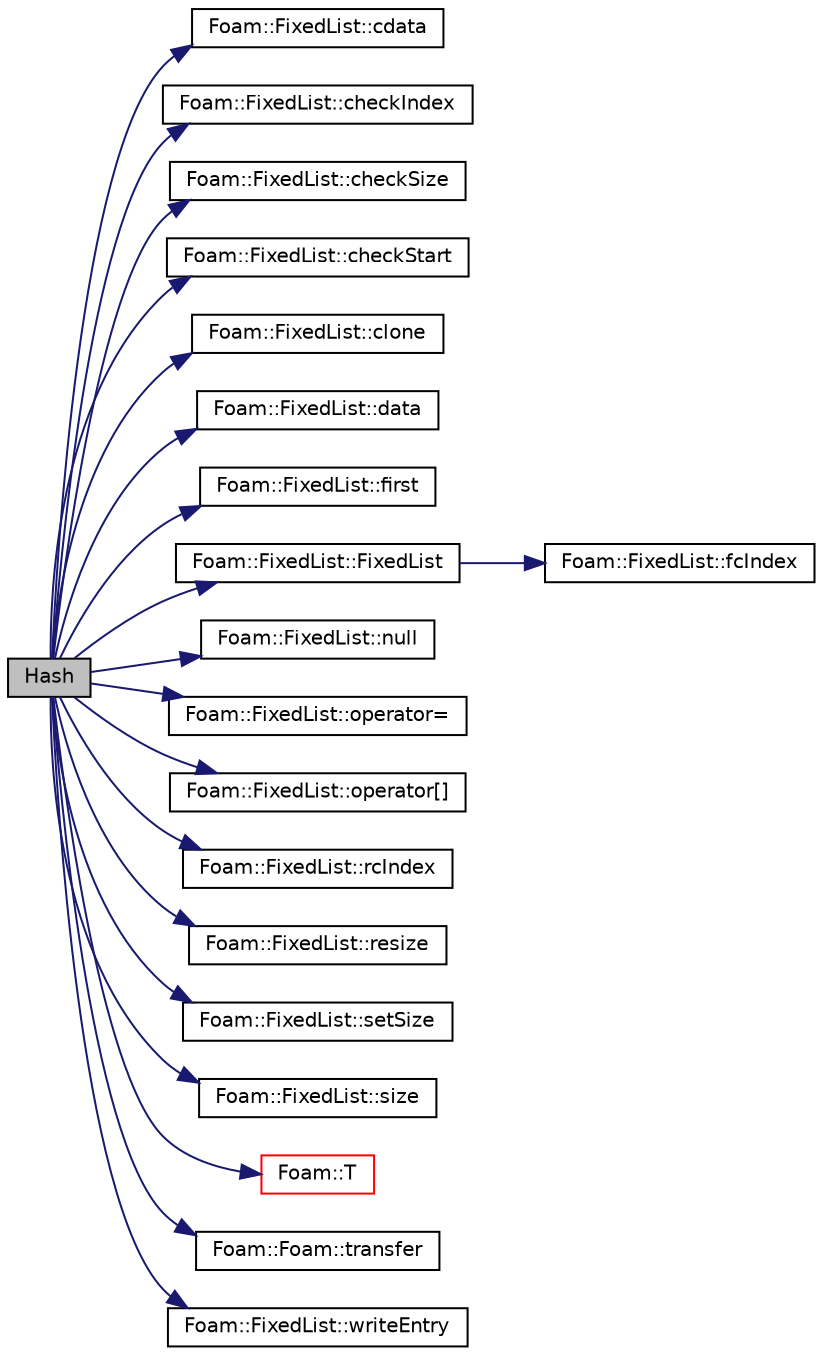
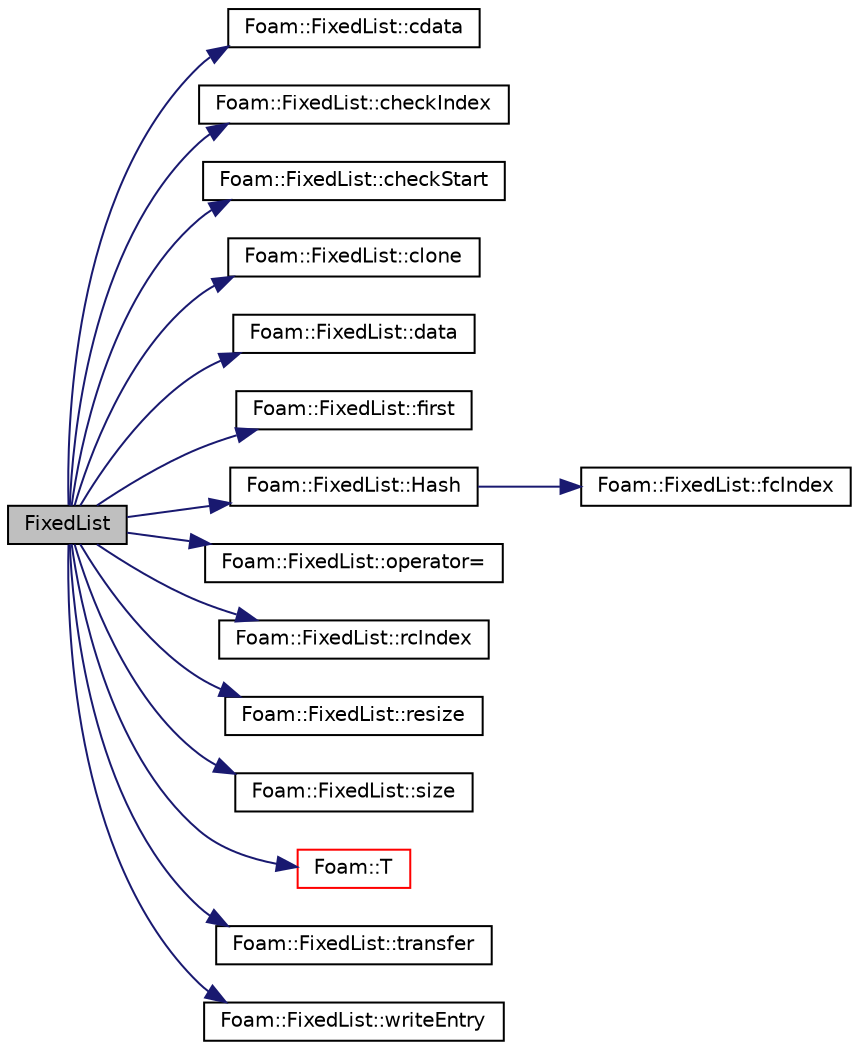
(318, 181) -> none
(318, 563) -> (354, 487)
(318, 640) -> none
(49, 678) -> (67, 525)
(318, 792) -> none
(318, 1022) -> none
(318, 1251) -> (354, 945)
